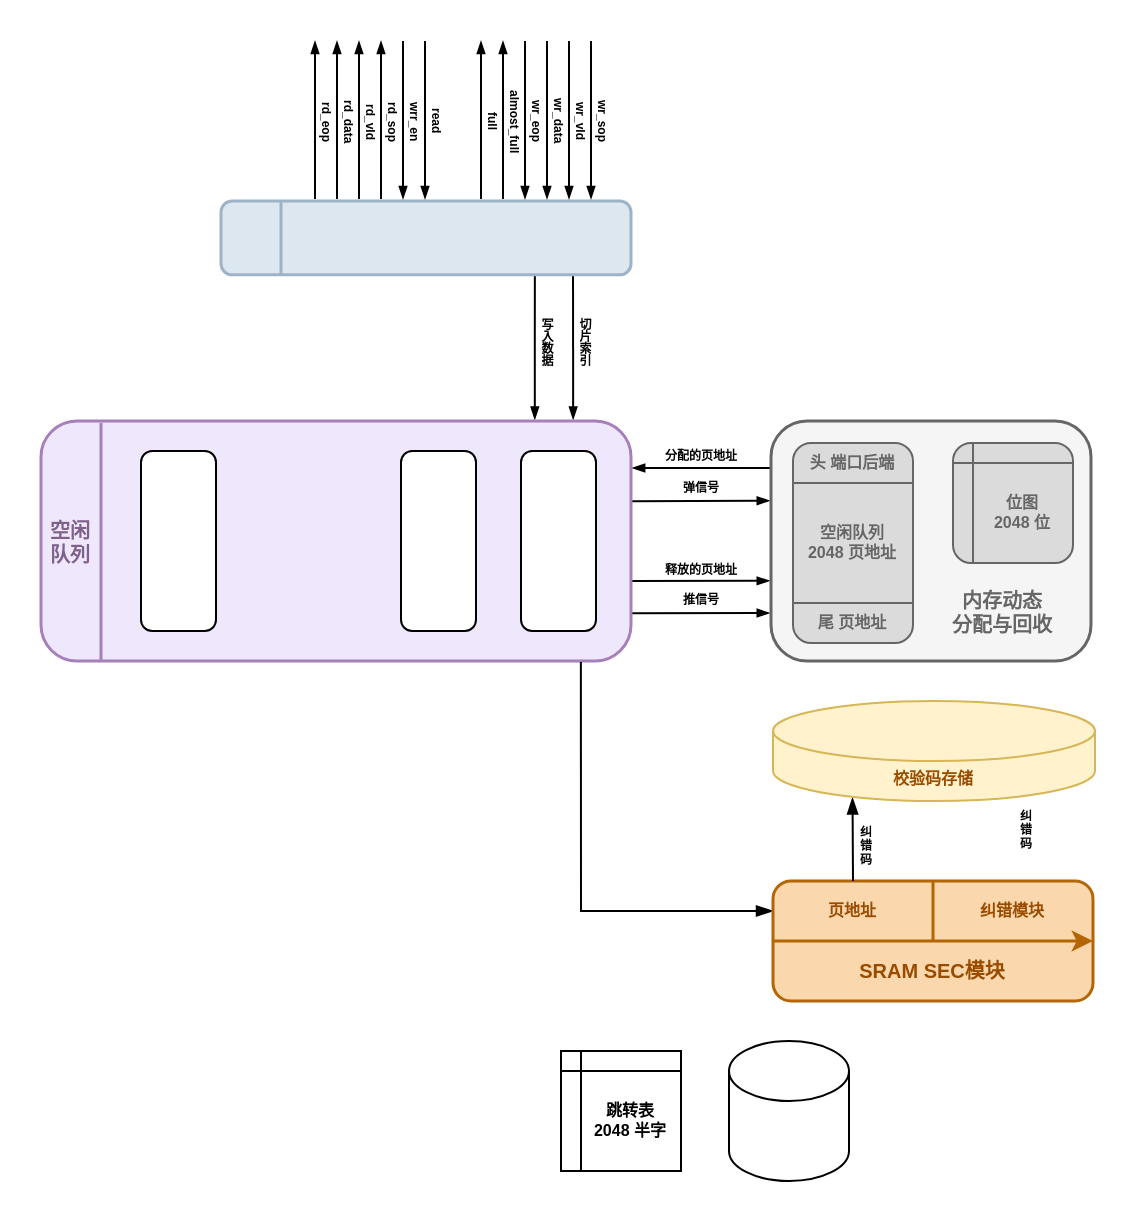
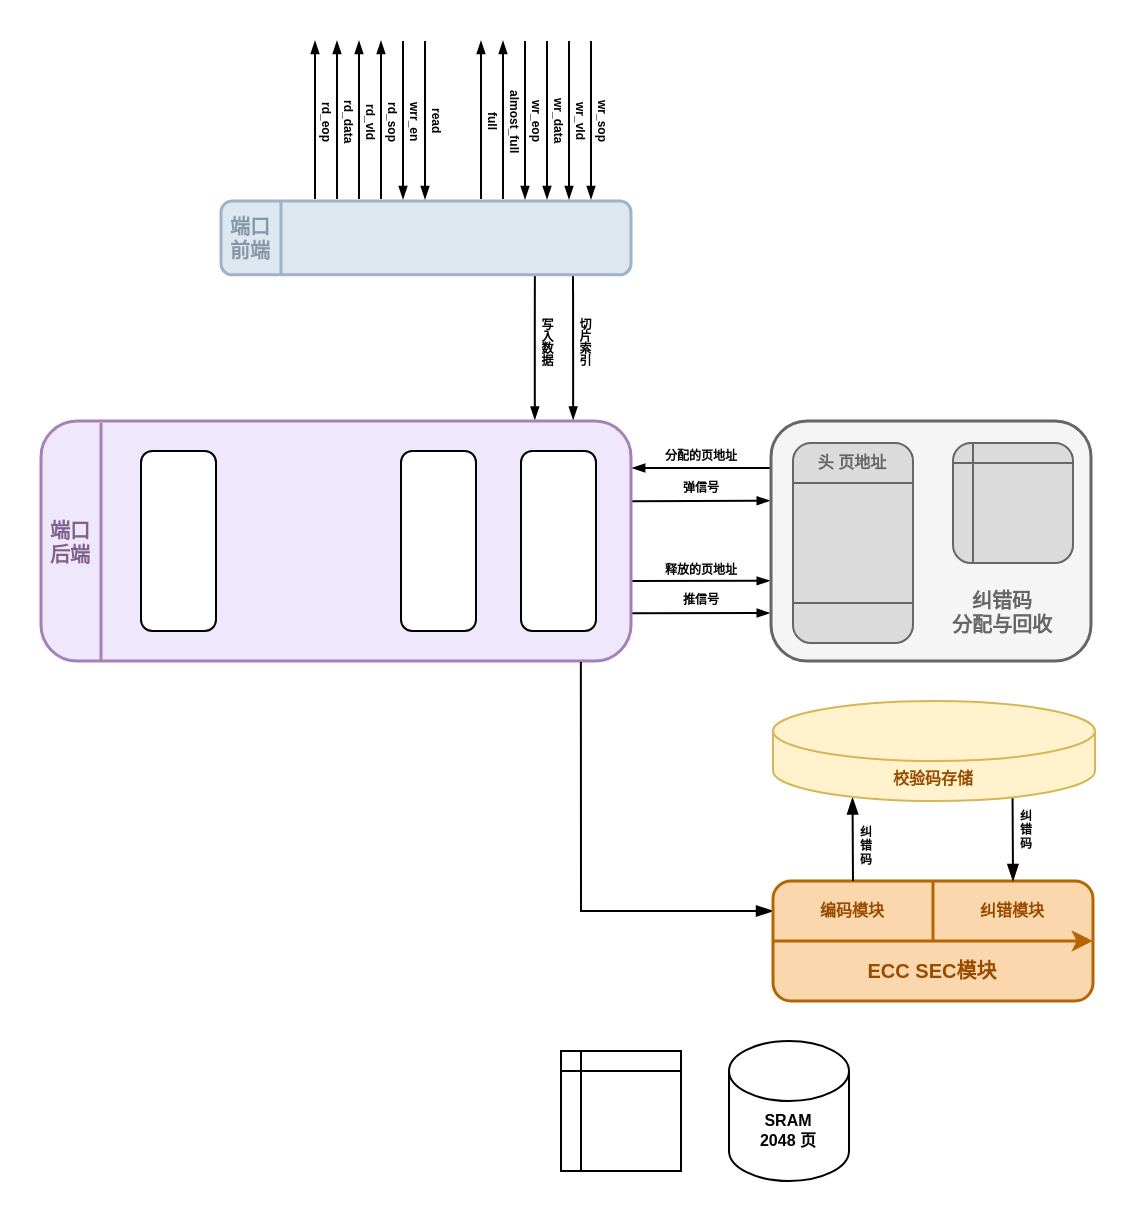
none -> (251, 238)
(853, 463) -> (853, 463)
(1023, 513) -> none
(71, 543) -> (71, 543)
(853, 543) -> none
(1003, 613) -> (1003, 613)
(853, 623) -> none
none -> (1013, 831)
(853, 911) -> (853, 911)
(933, 971) -> (933, 971)
(631, 1121) -> none
none -> (789, 1131)
